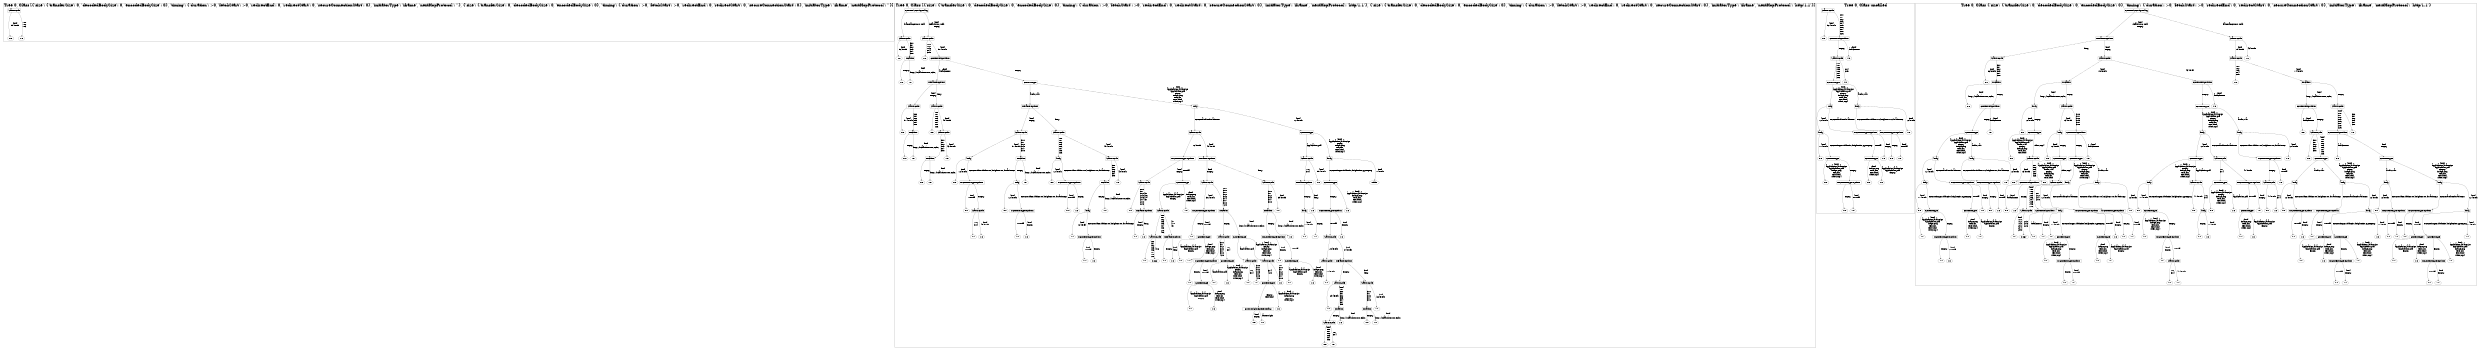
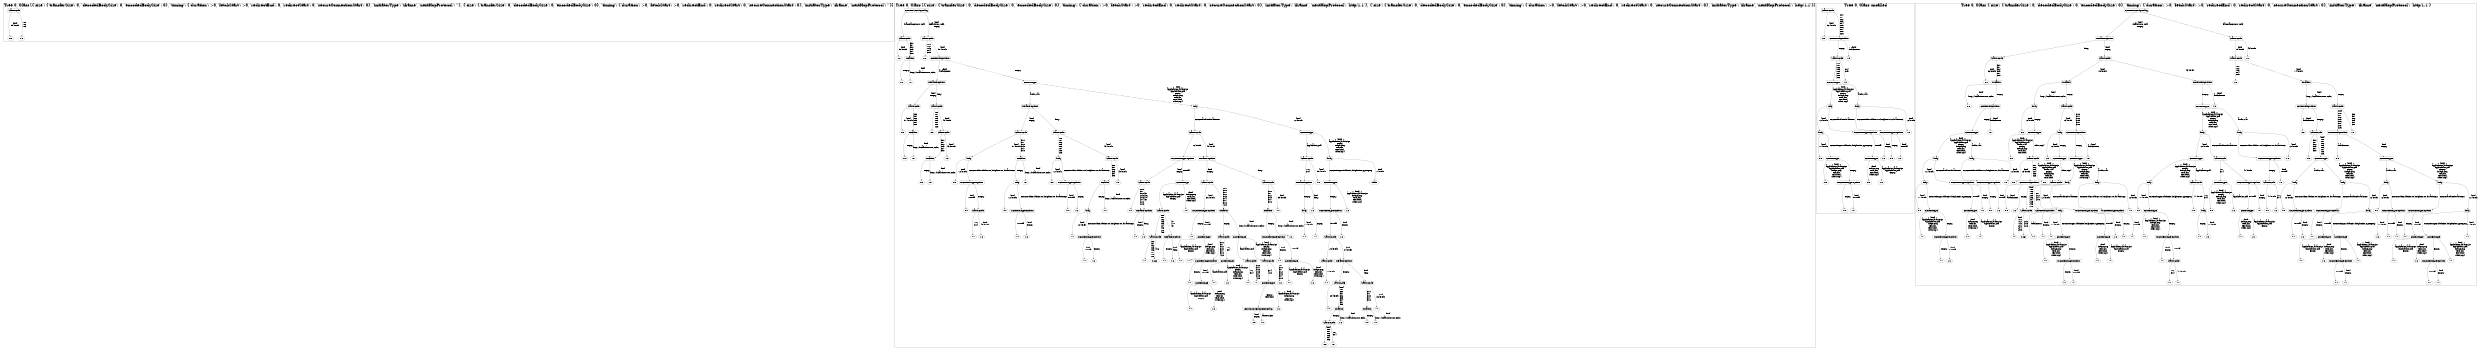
(1258, 309) -> (1258, 309)
